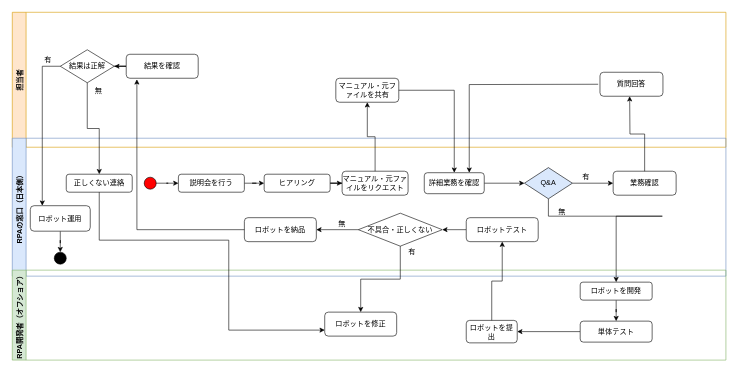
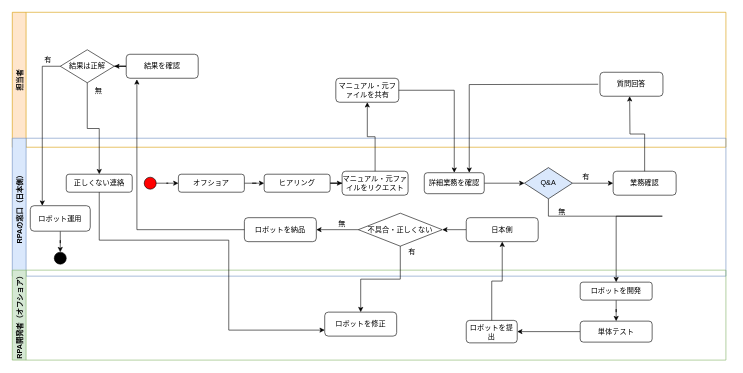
(212, 183) -> (212, 183)
(503, 230) -> (503, 230)
